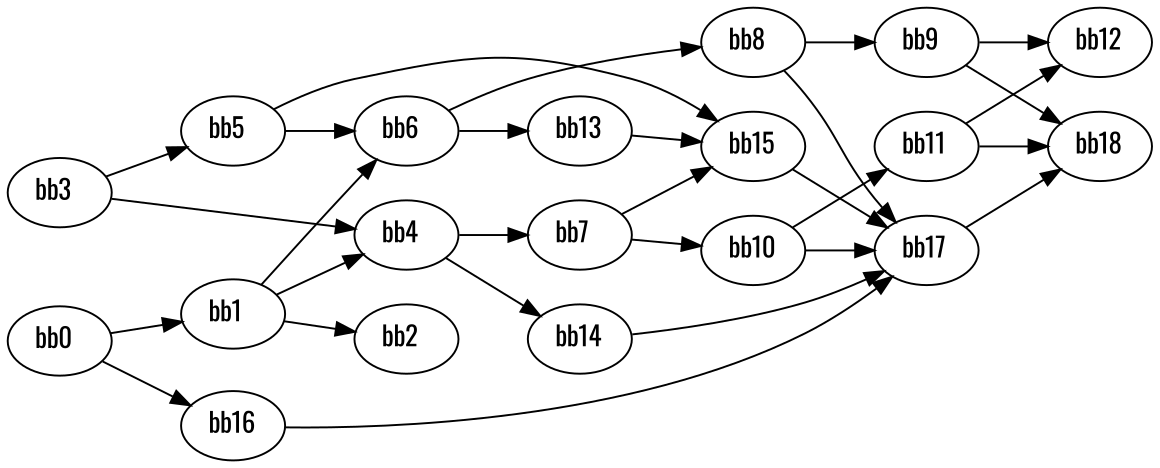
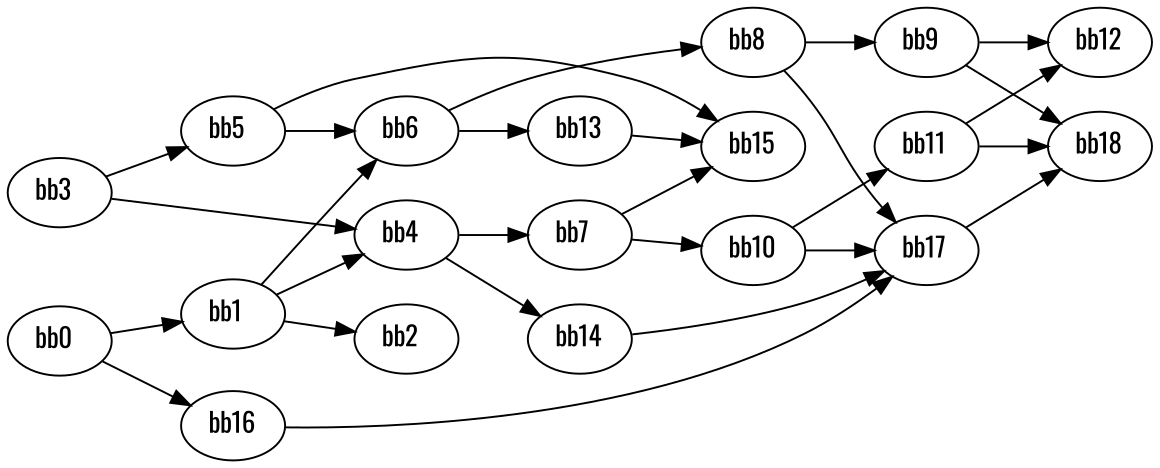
(828, 191) -> none
